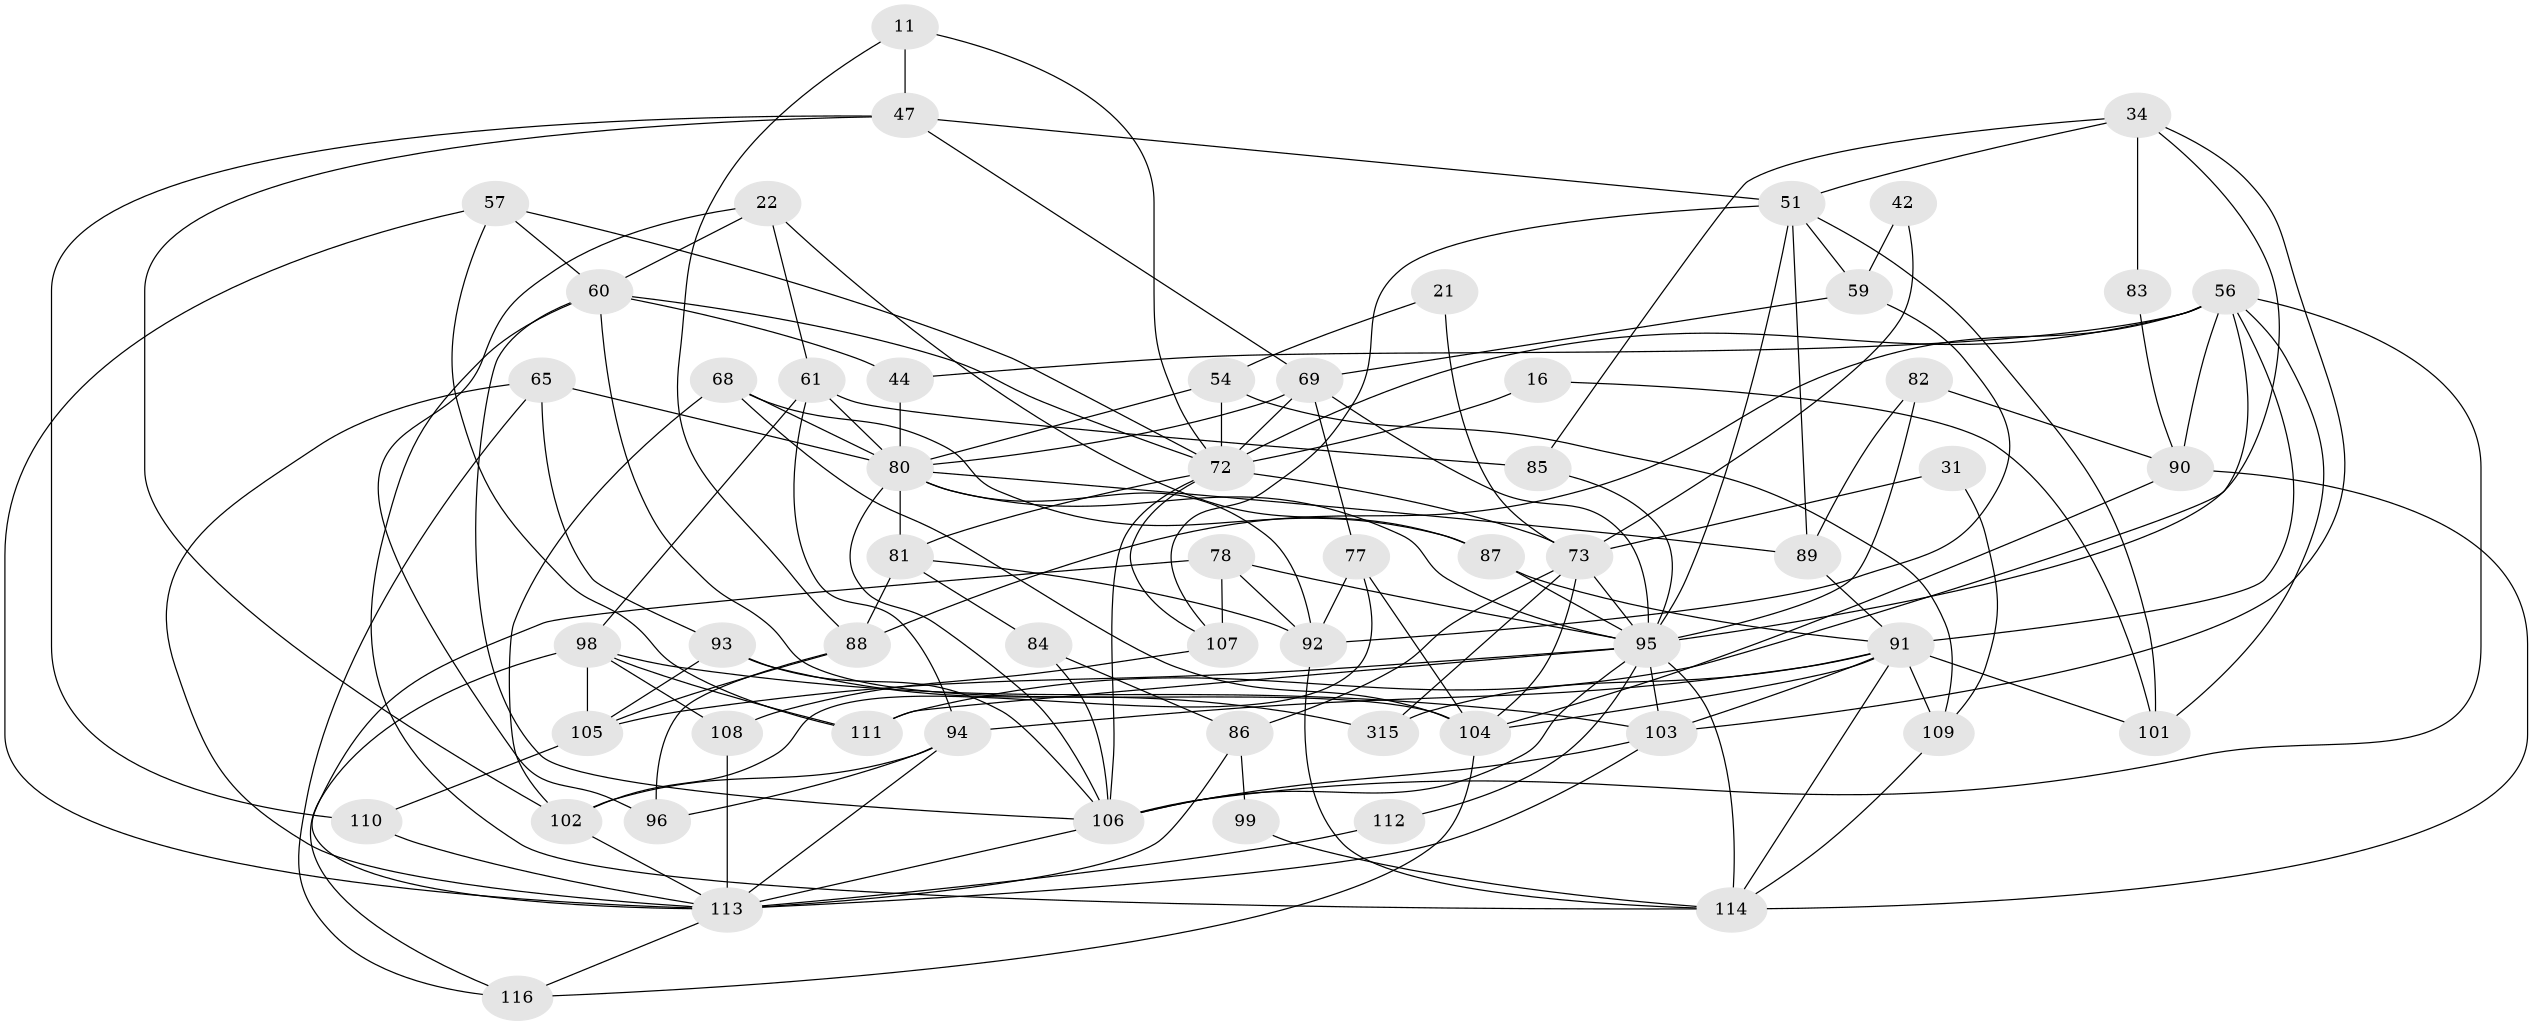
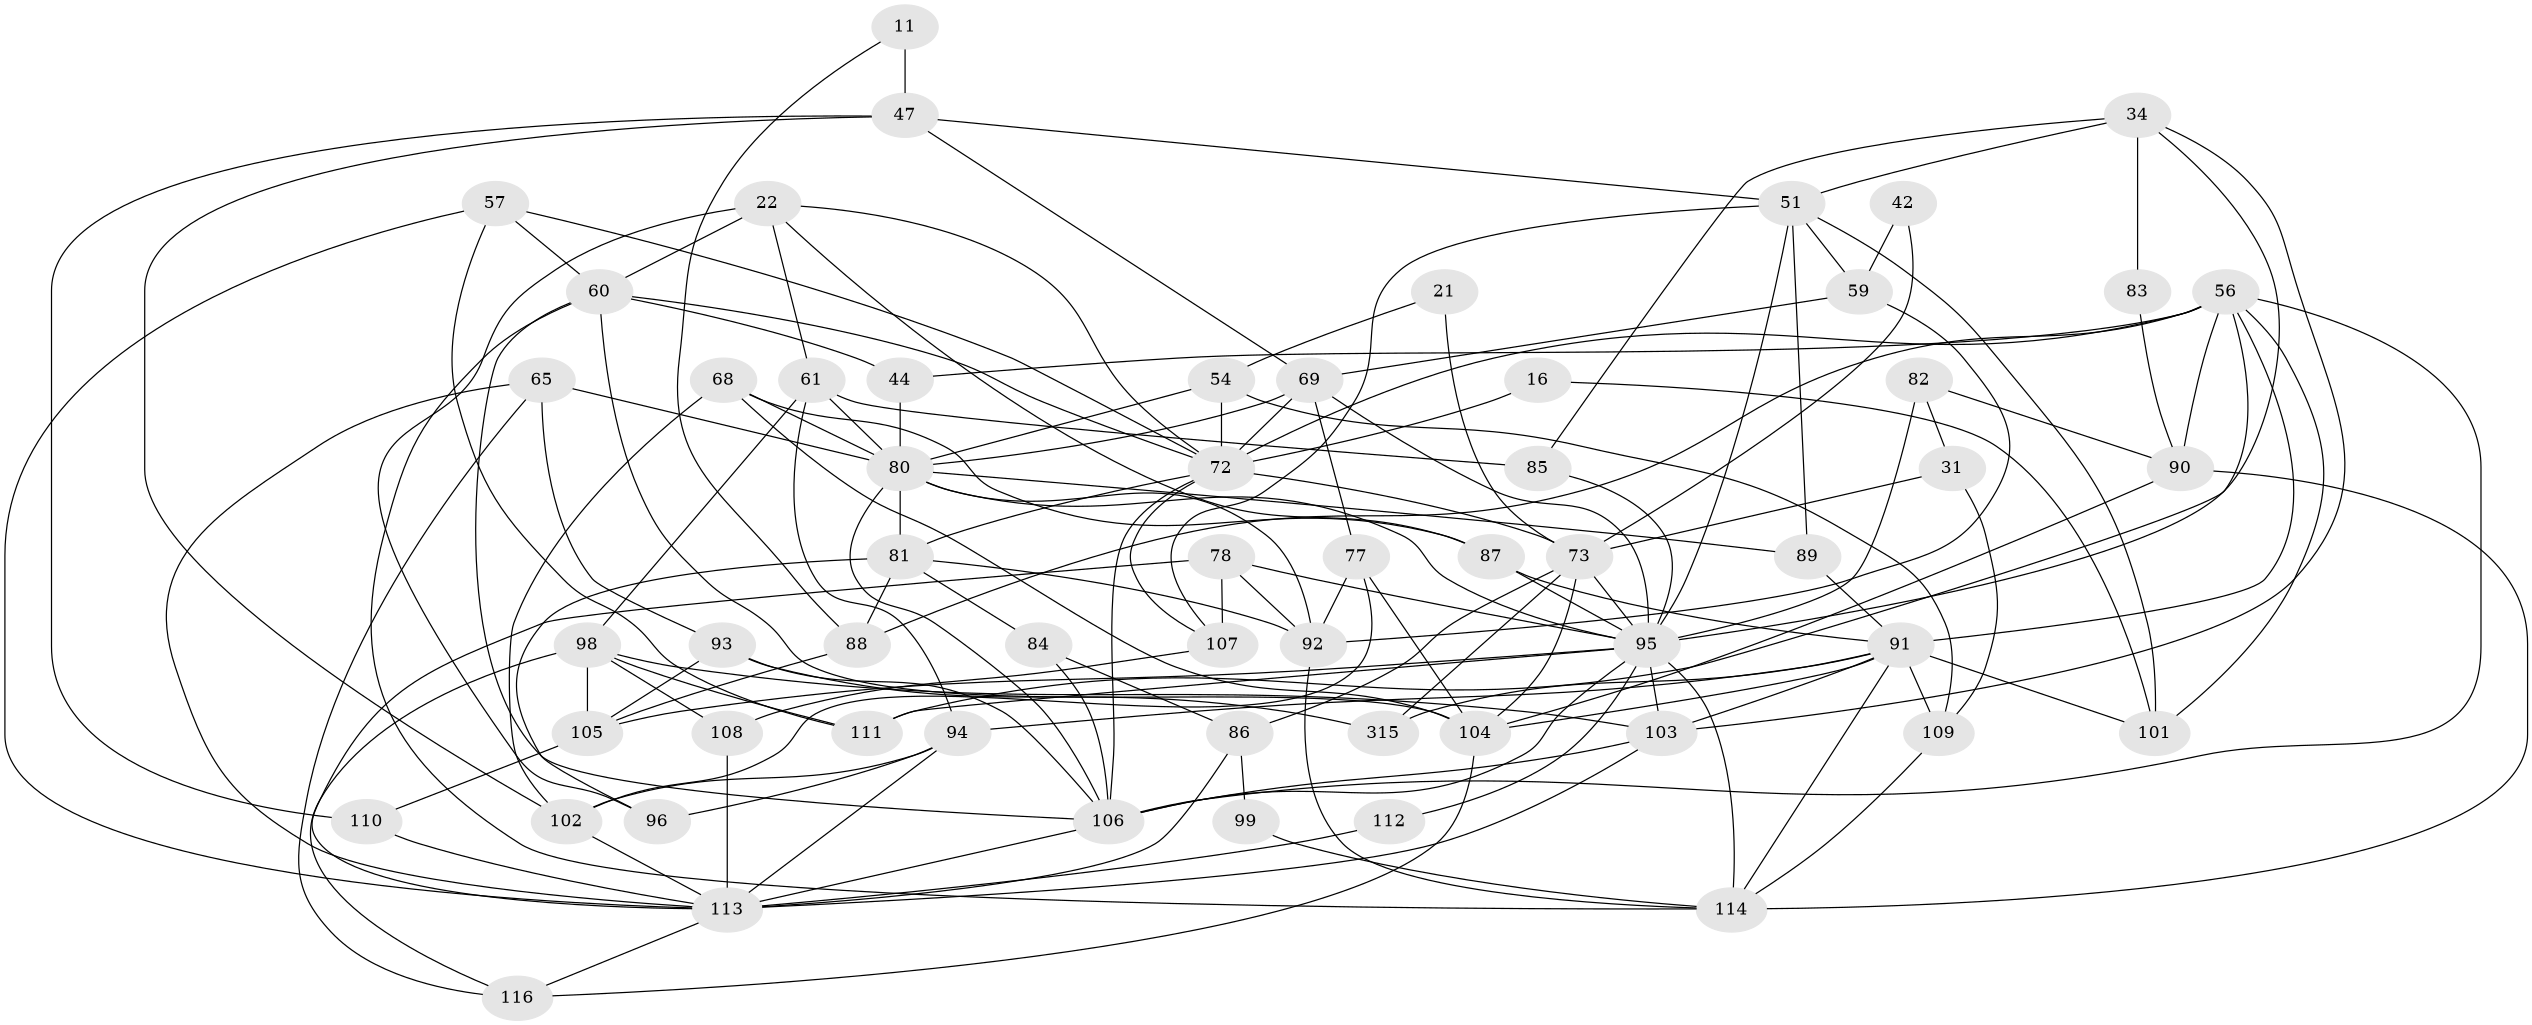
(1151, 185) -> (1035, 273)
(1856, 465) -> (1939, 432)
(674, 721) -> (566, 606)
